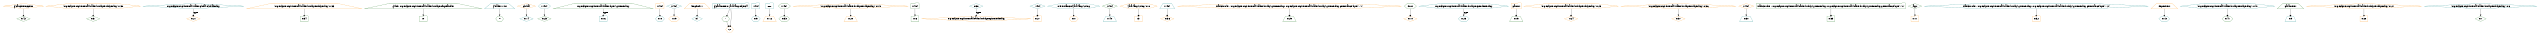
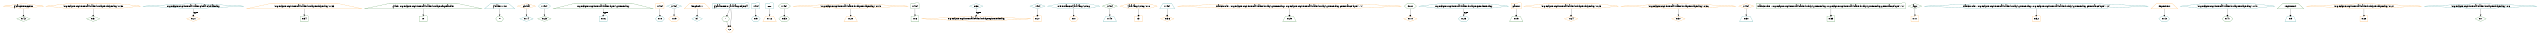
(2290, 6) -> (2290, 6)
(304, 12) -> (304, 12)
